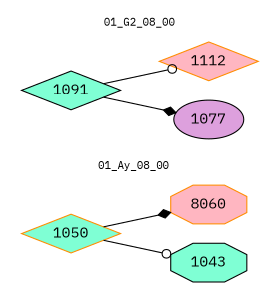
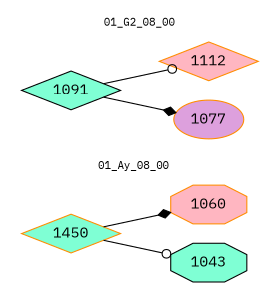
(209, 119) -> (209, 119)
(209, 205) -> (209, 205)
(71, 234) -> (71, 234)
